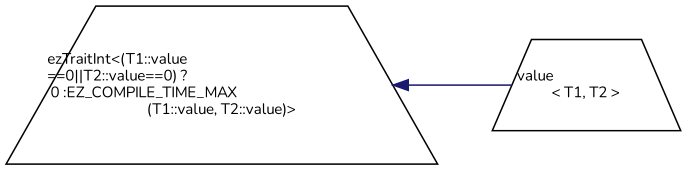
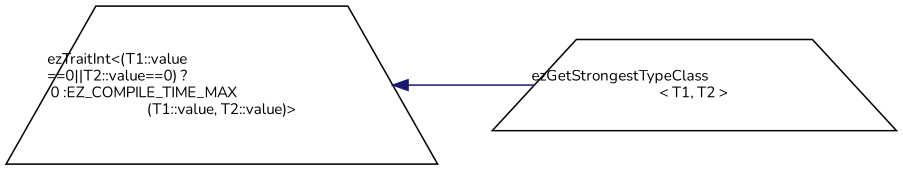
(587, 85) -> (694, 85)
